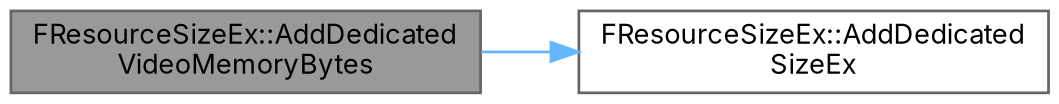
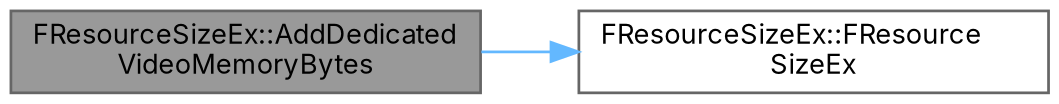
(814, 52) -> (814, 52)
